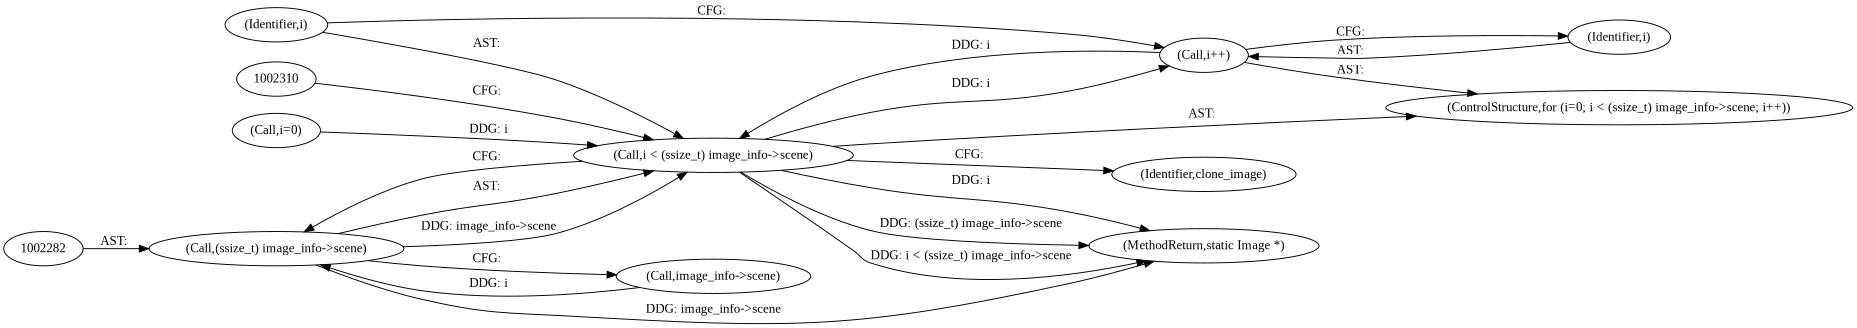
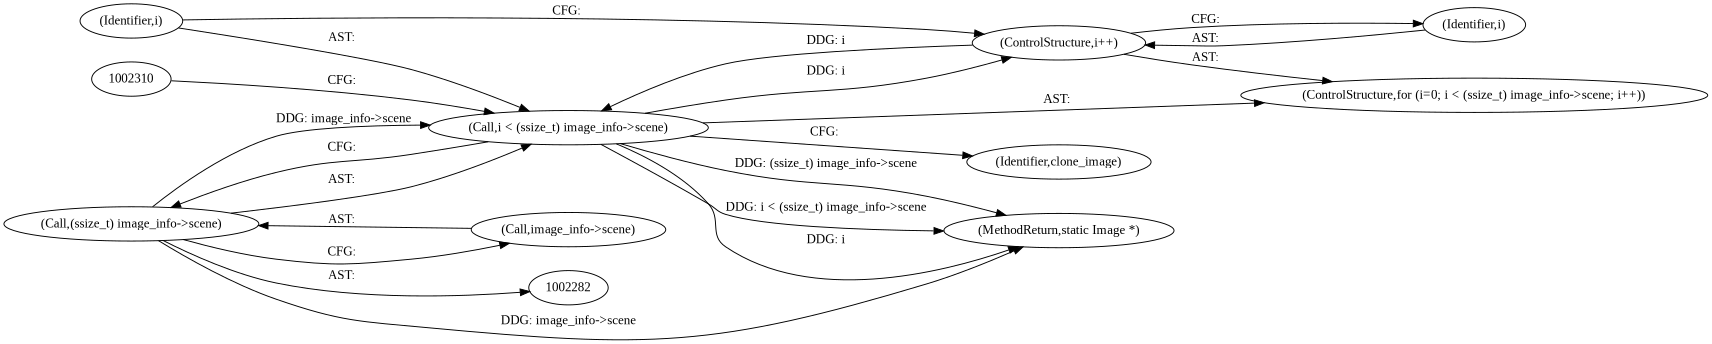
(1204, 55) -> (1059, 43)
(276, 131) -> none
(111, 249) -> (337, 292)
(489, 283) -> (344, 220)
